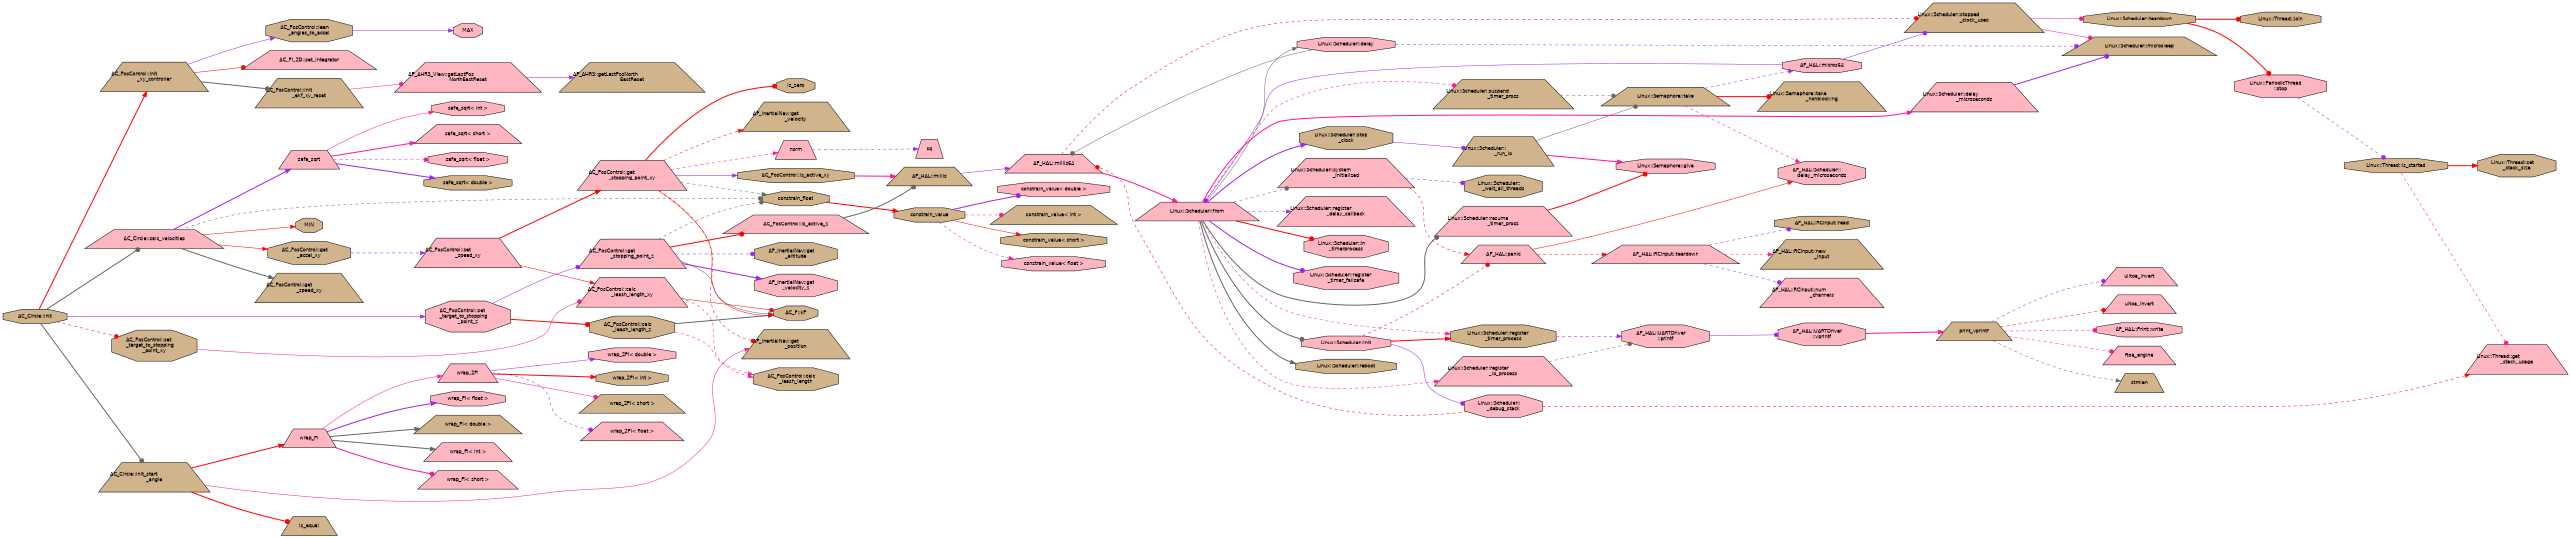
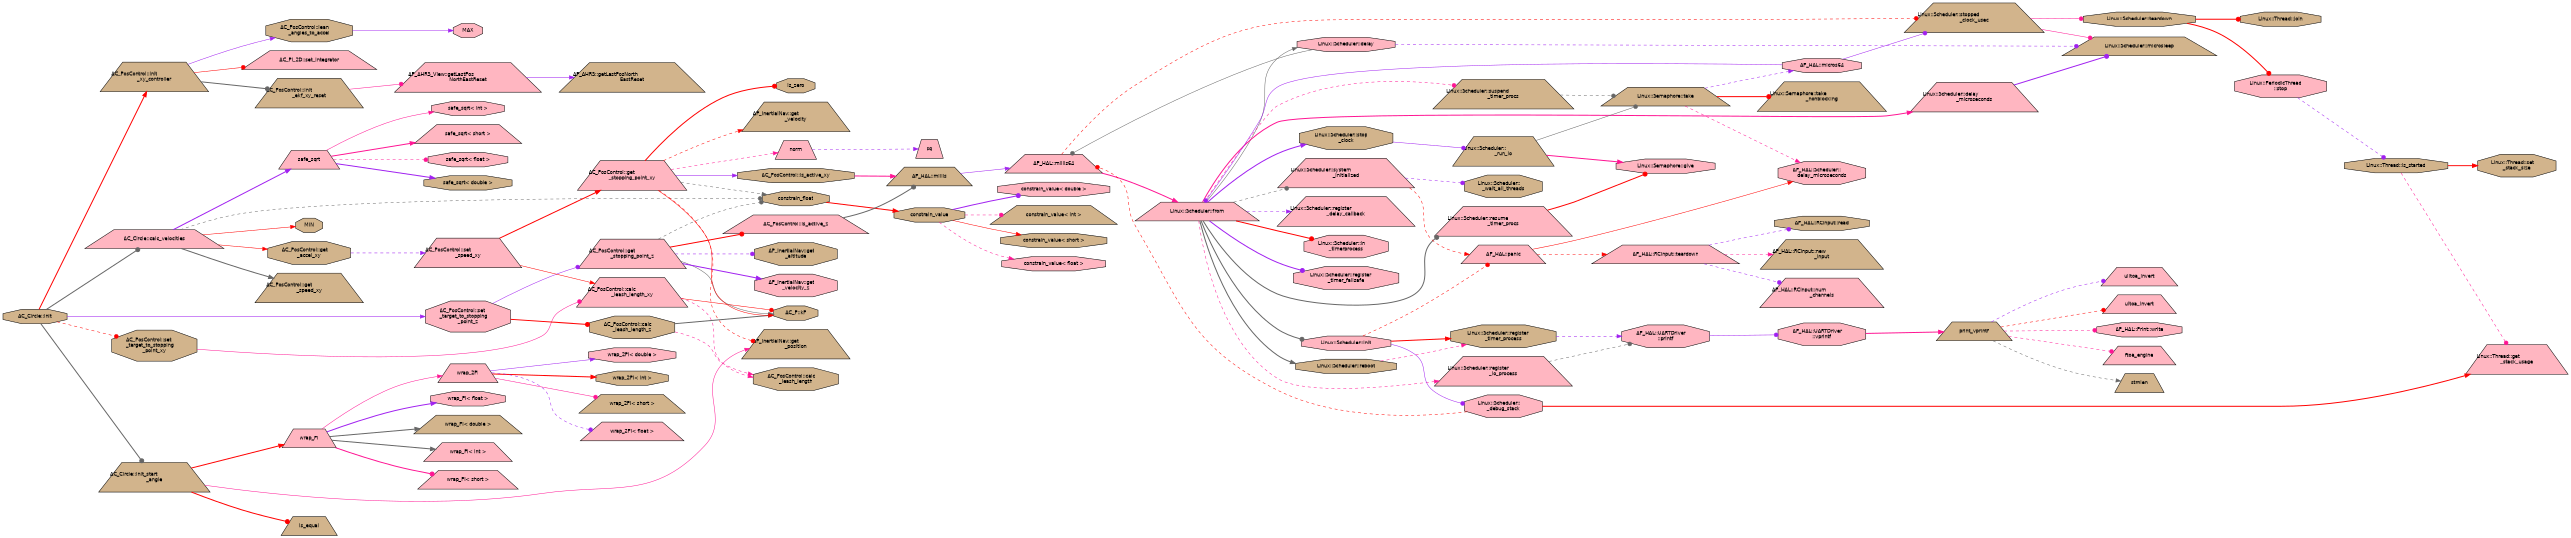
(1304, 316) -> (1421, 354)
(2005, 406) -> (2005, 406)
